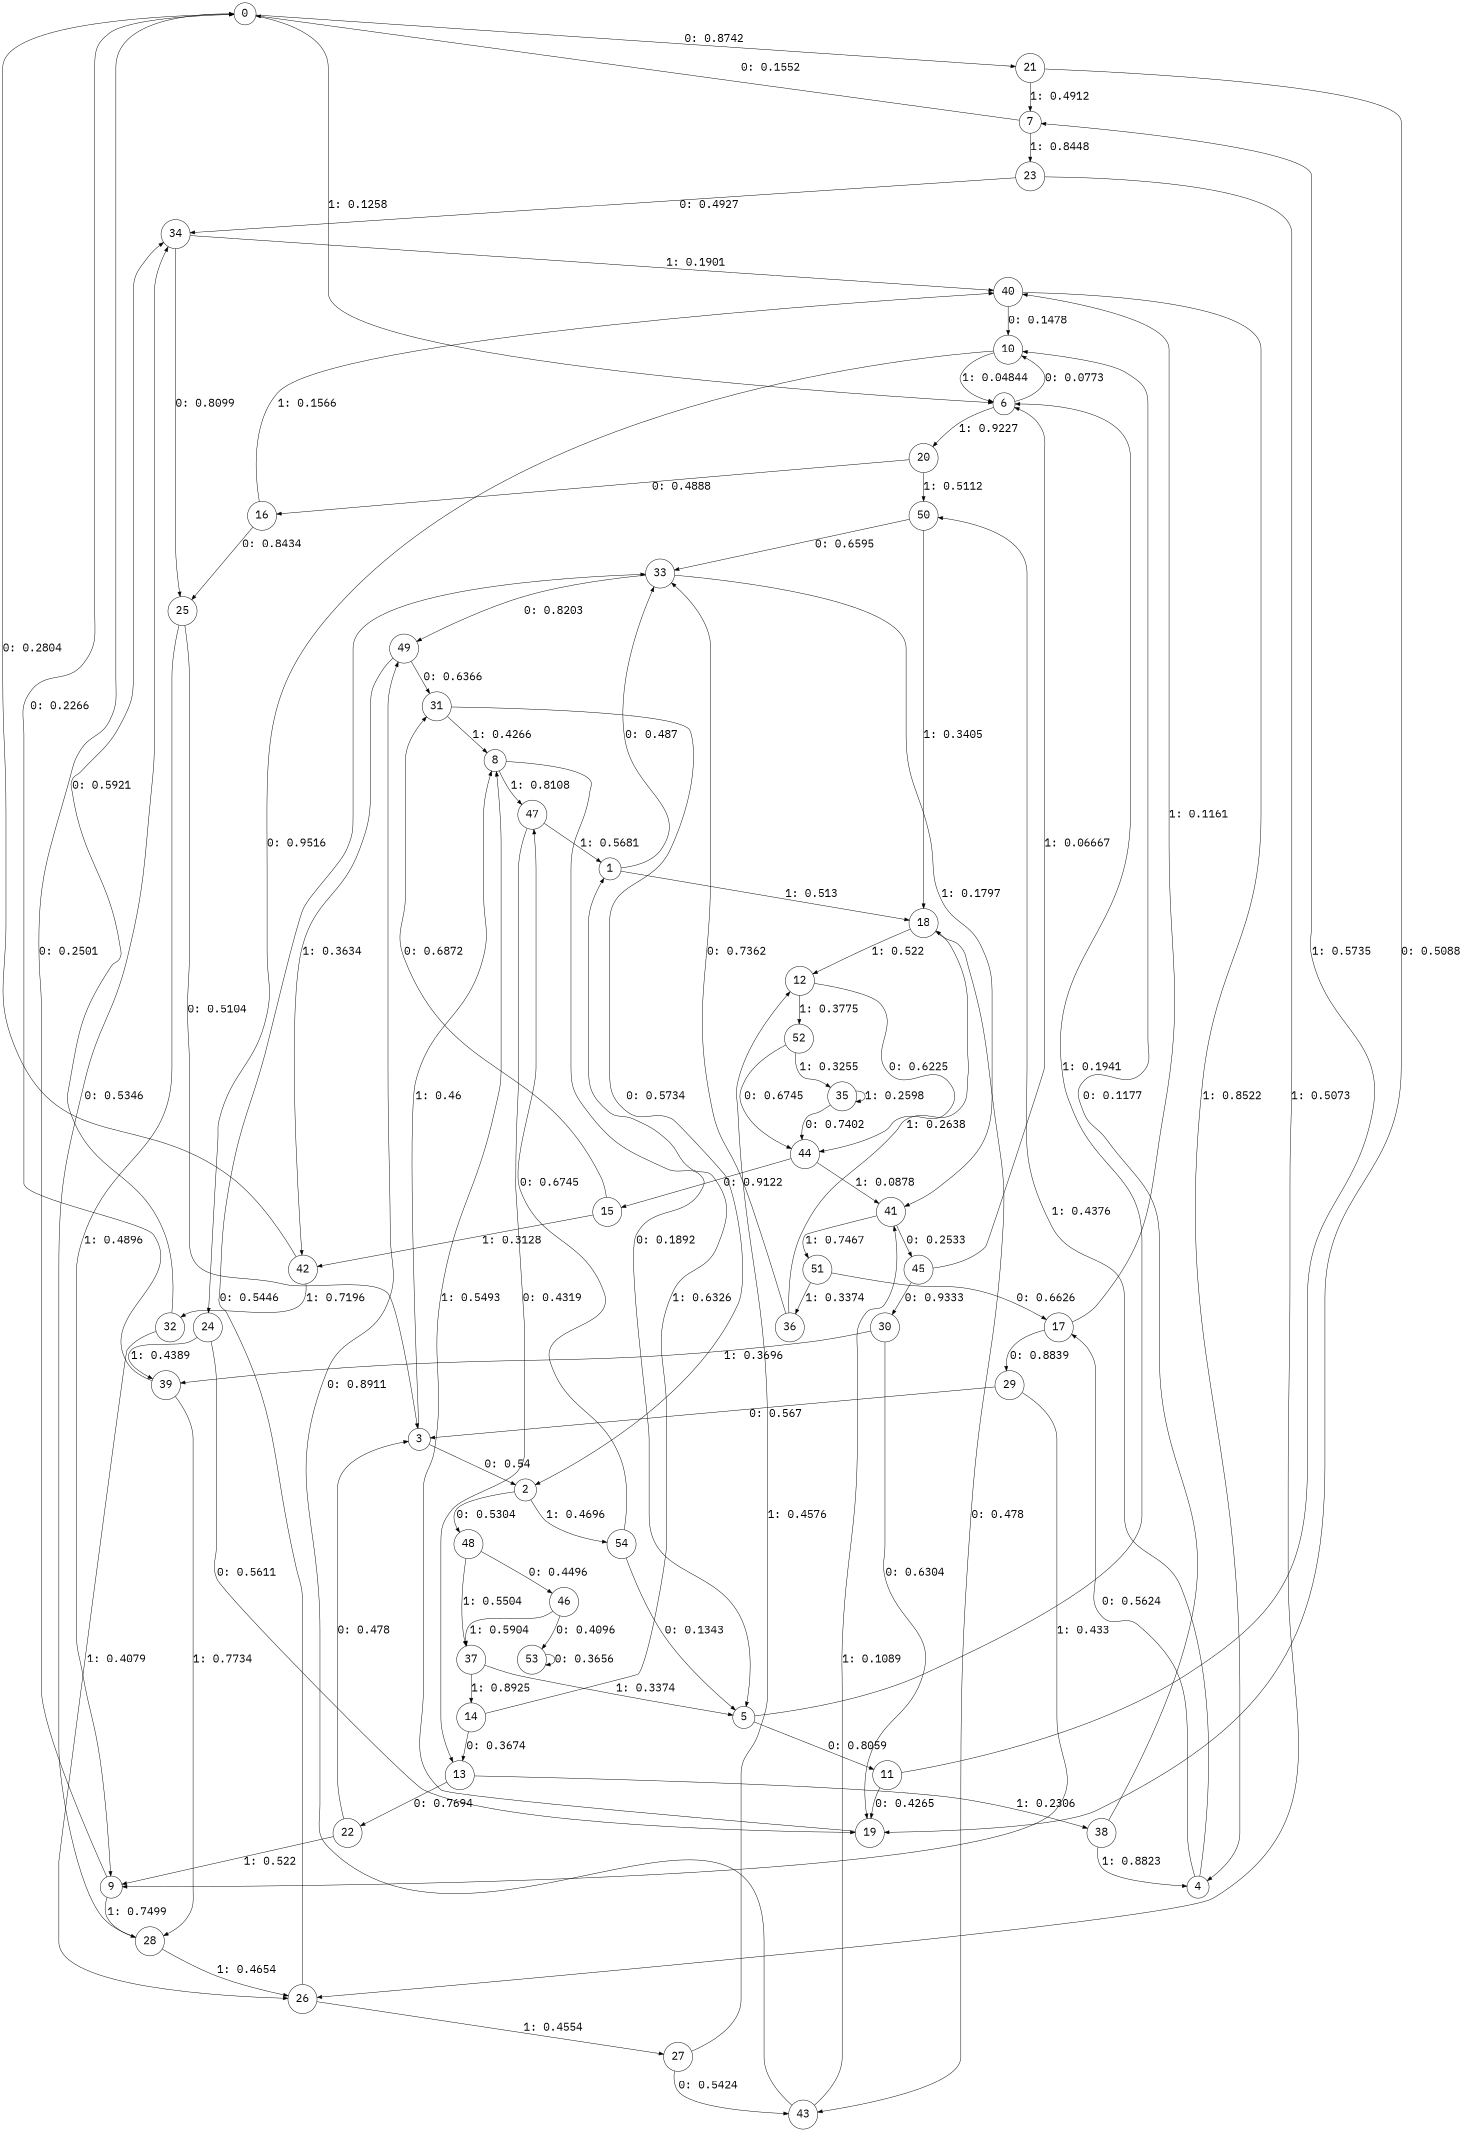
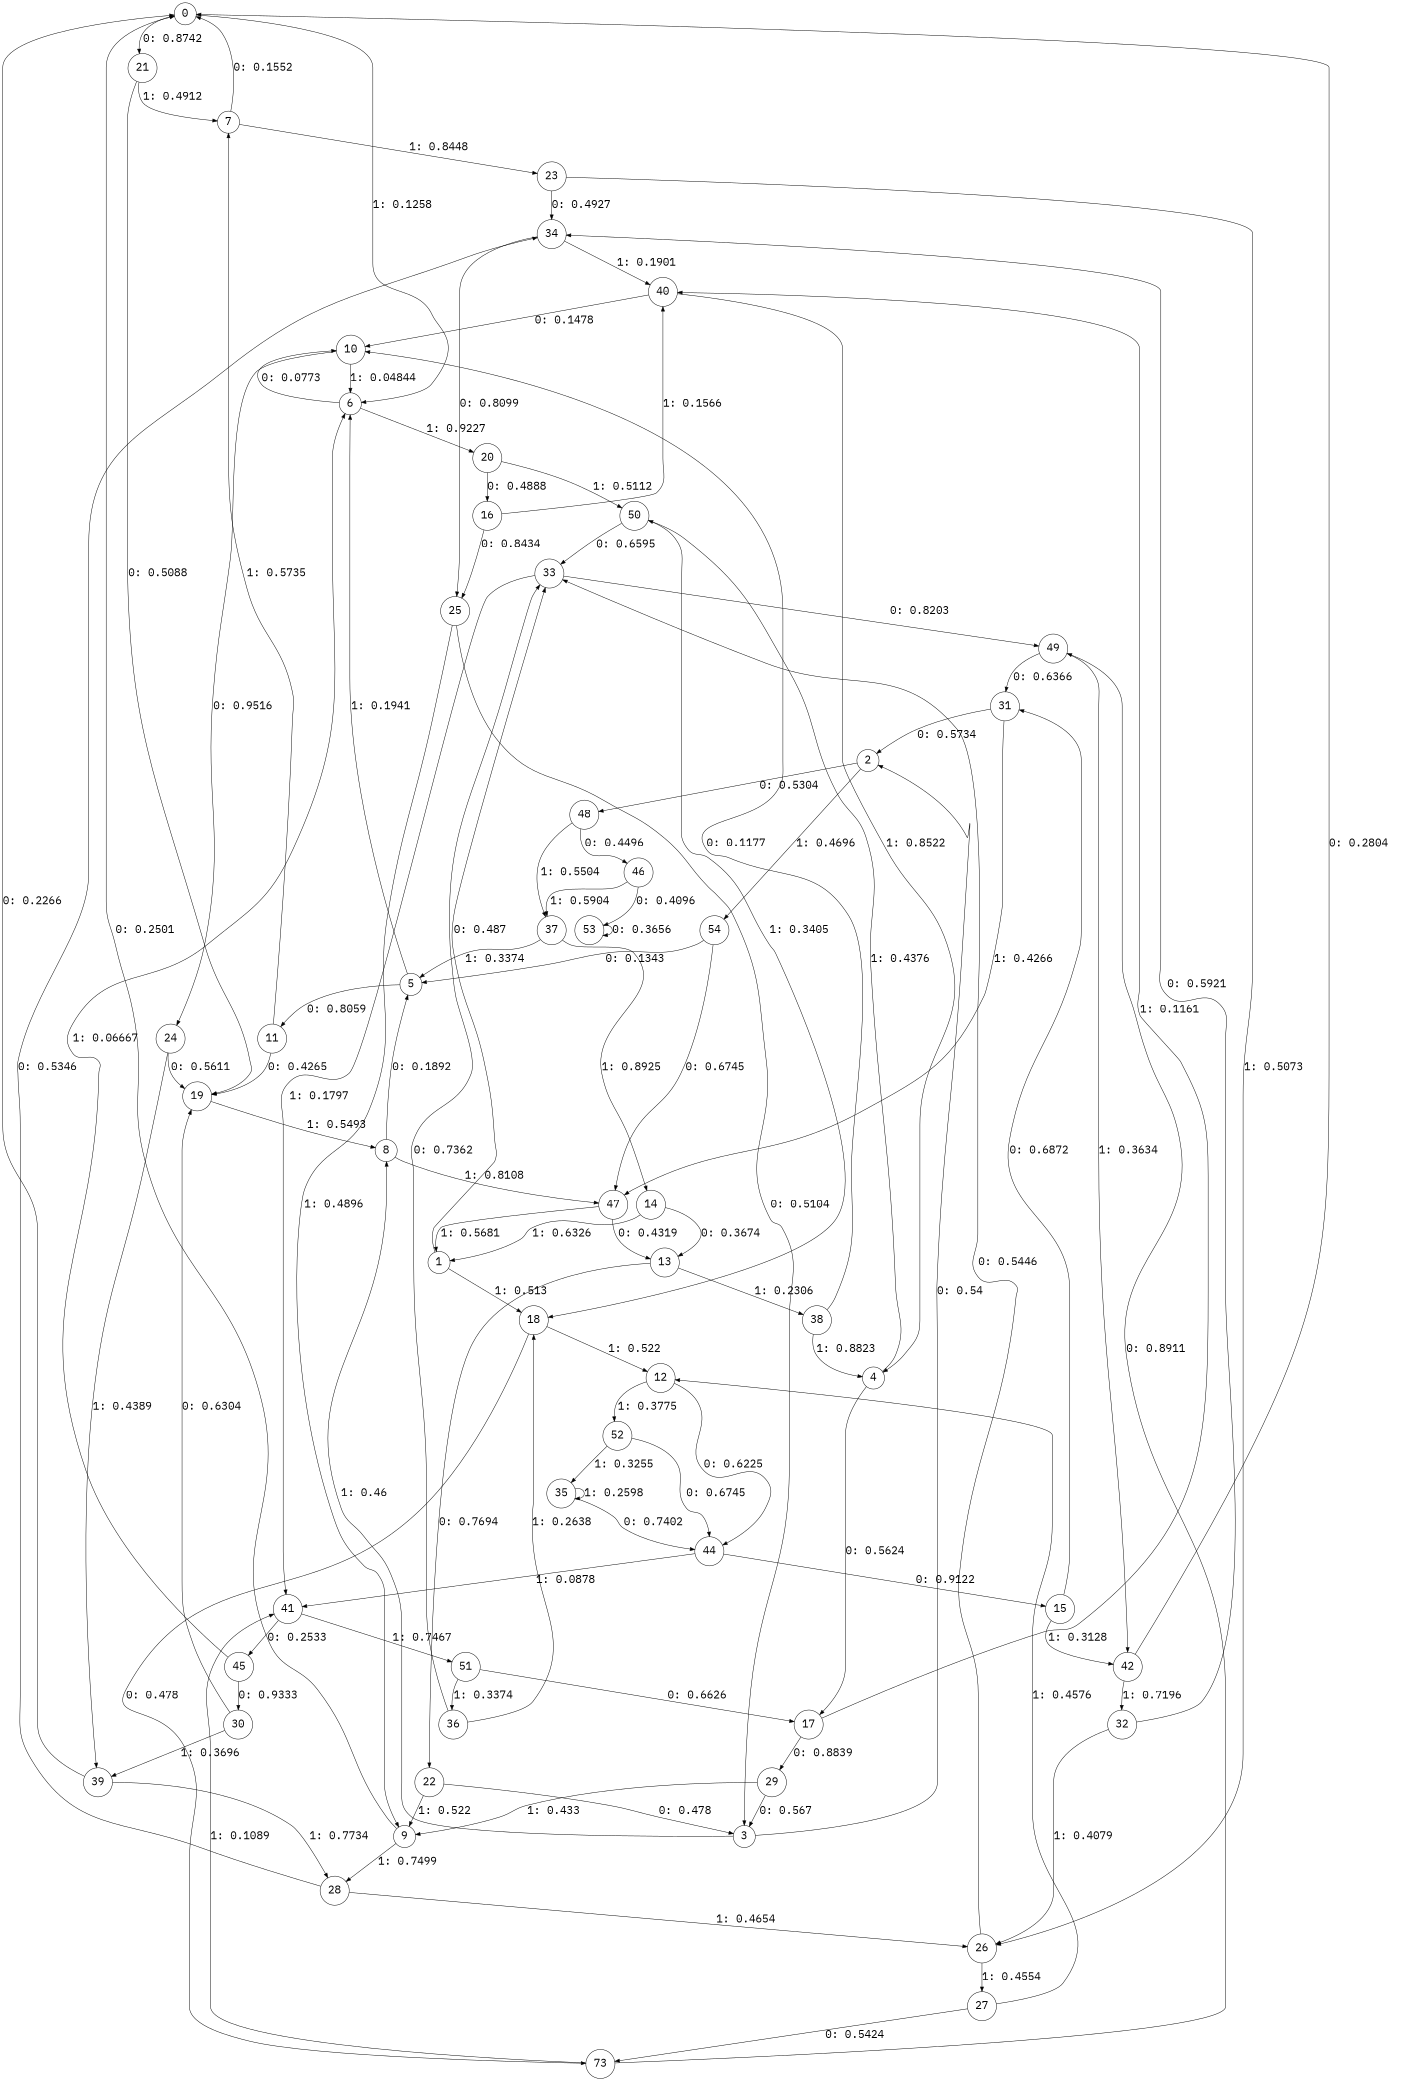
(466, 733) -> (945, 1056)
(803, 2115) -> (600, 2064)
